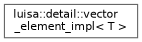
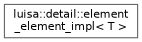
(71, 21) -> (71, 21)
